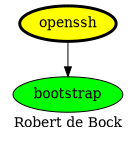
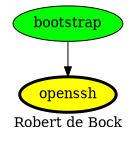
(68, 54) -> (68, 54)
